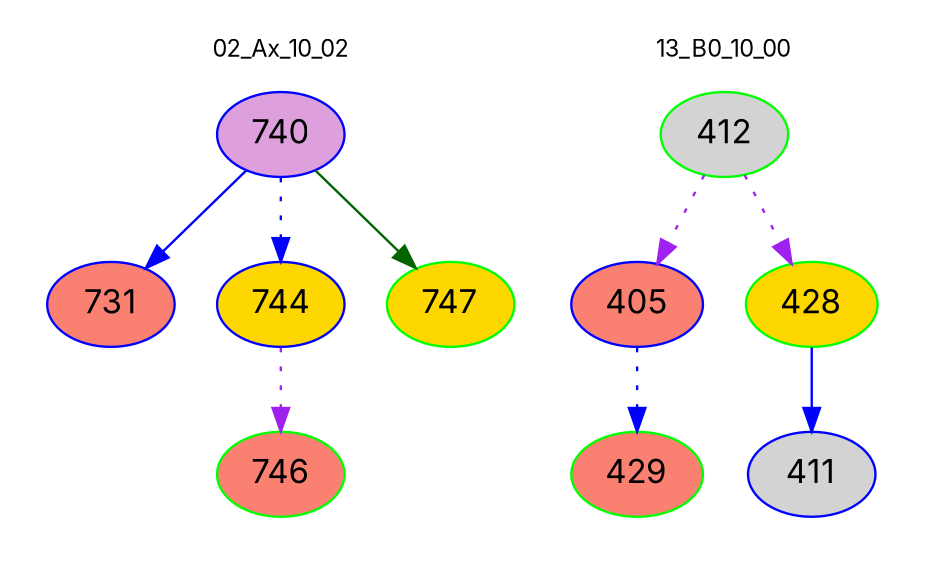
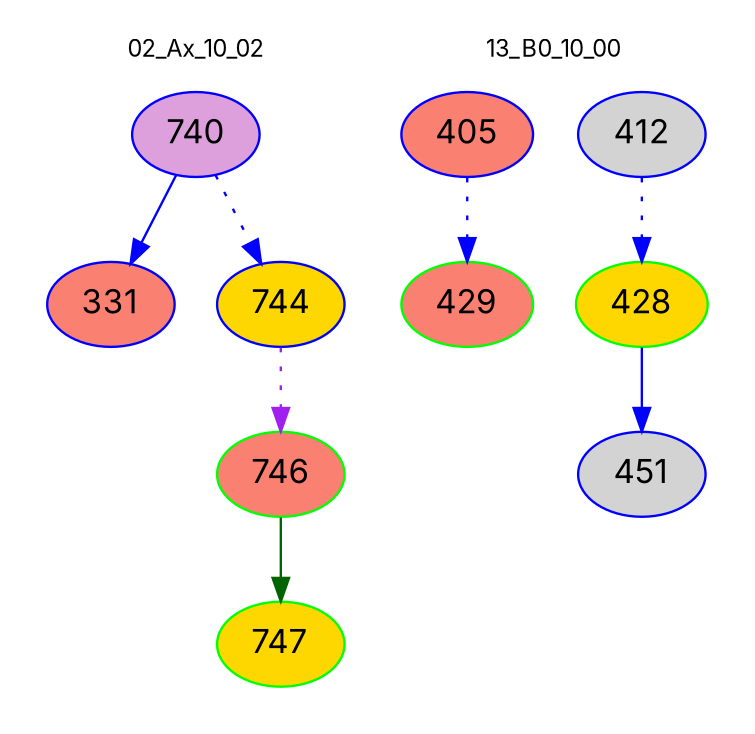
(724, 135) -> (642, 135)
(686, 209) -> none
(762, 209) -> (642, 208)
(357, 211) -> (281, 548)
(111, 304) -> (111, 304)
(812, 474) -> (642, 474)
